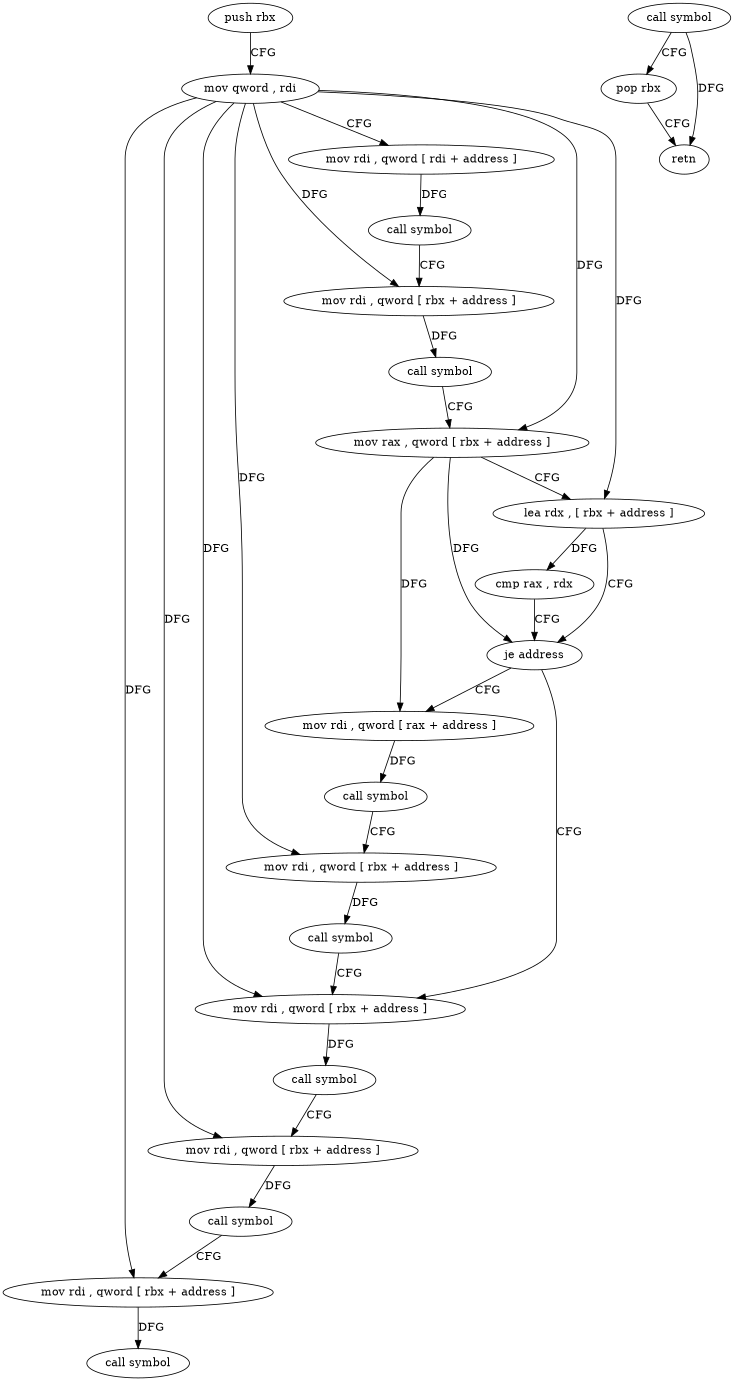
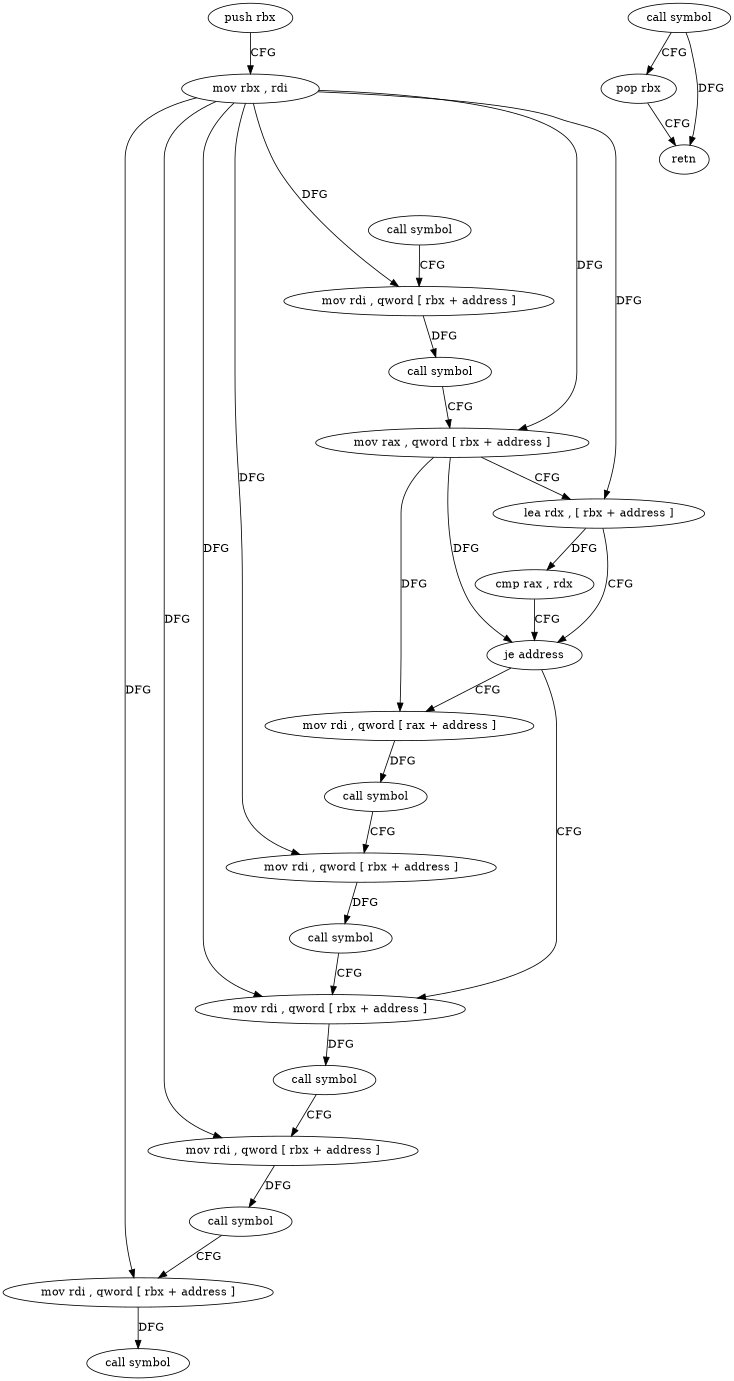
(250, 89) -> (250, 89)
(421, 160) -> none
